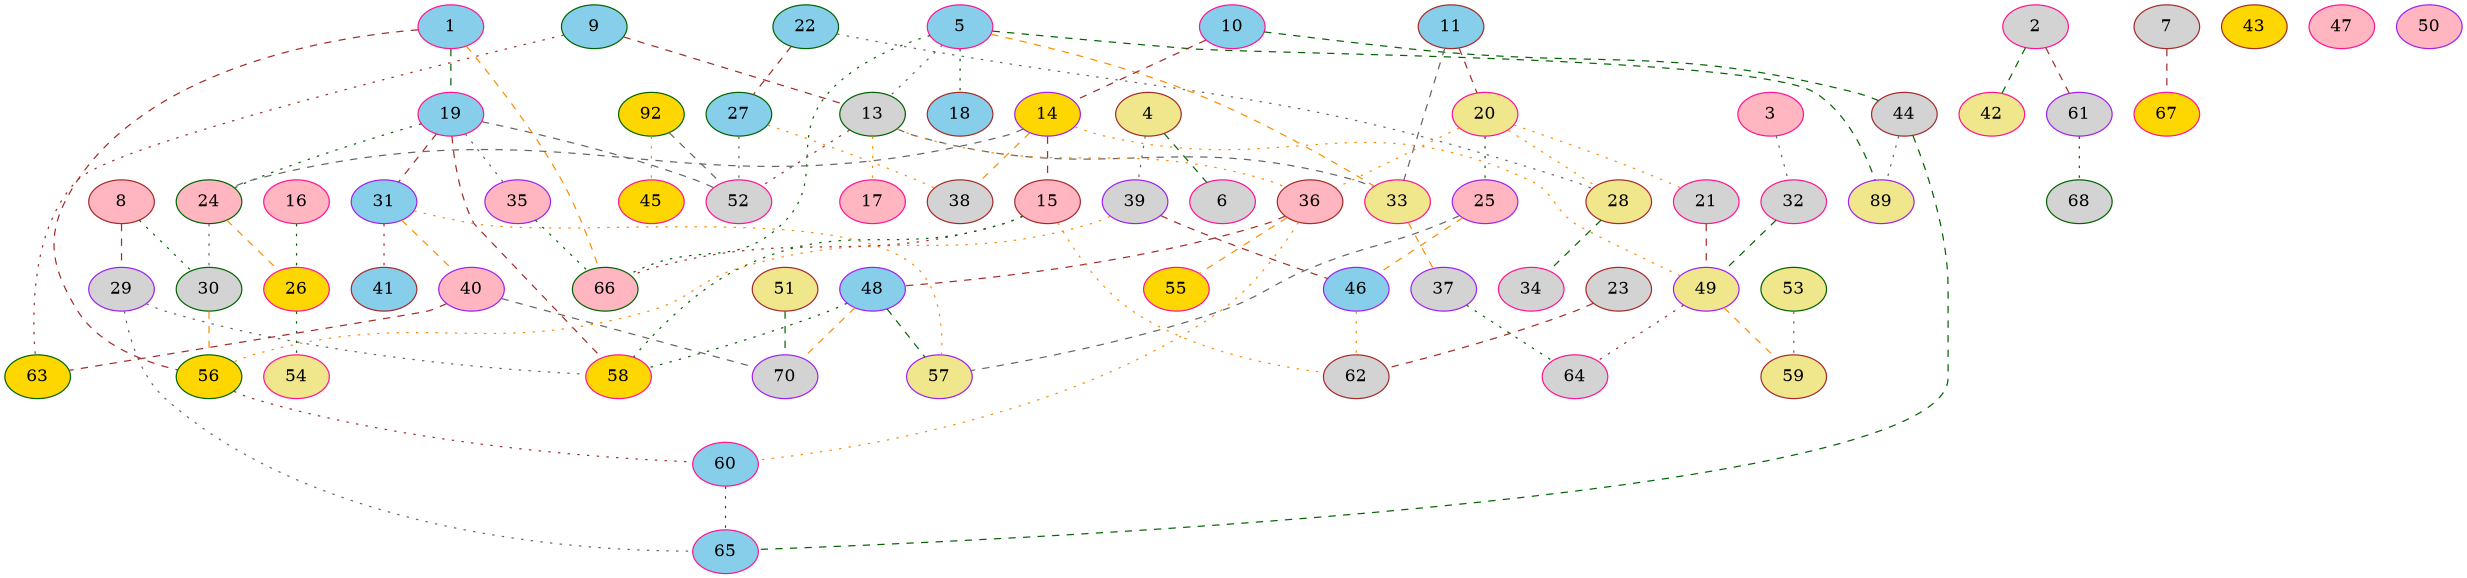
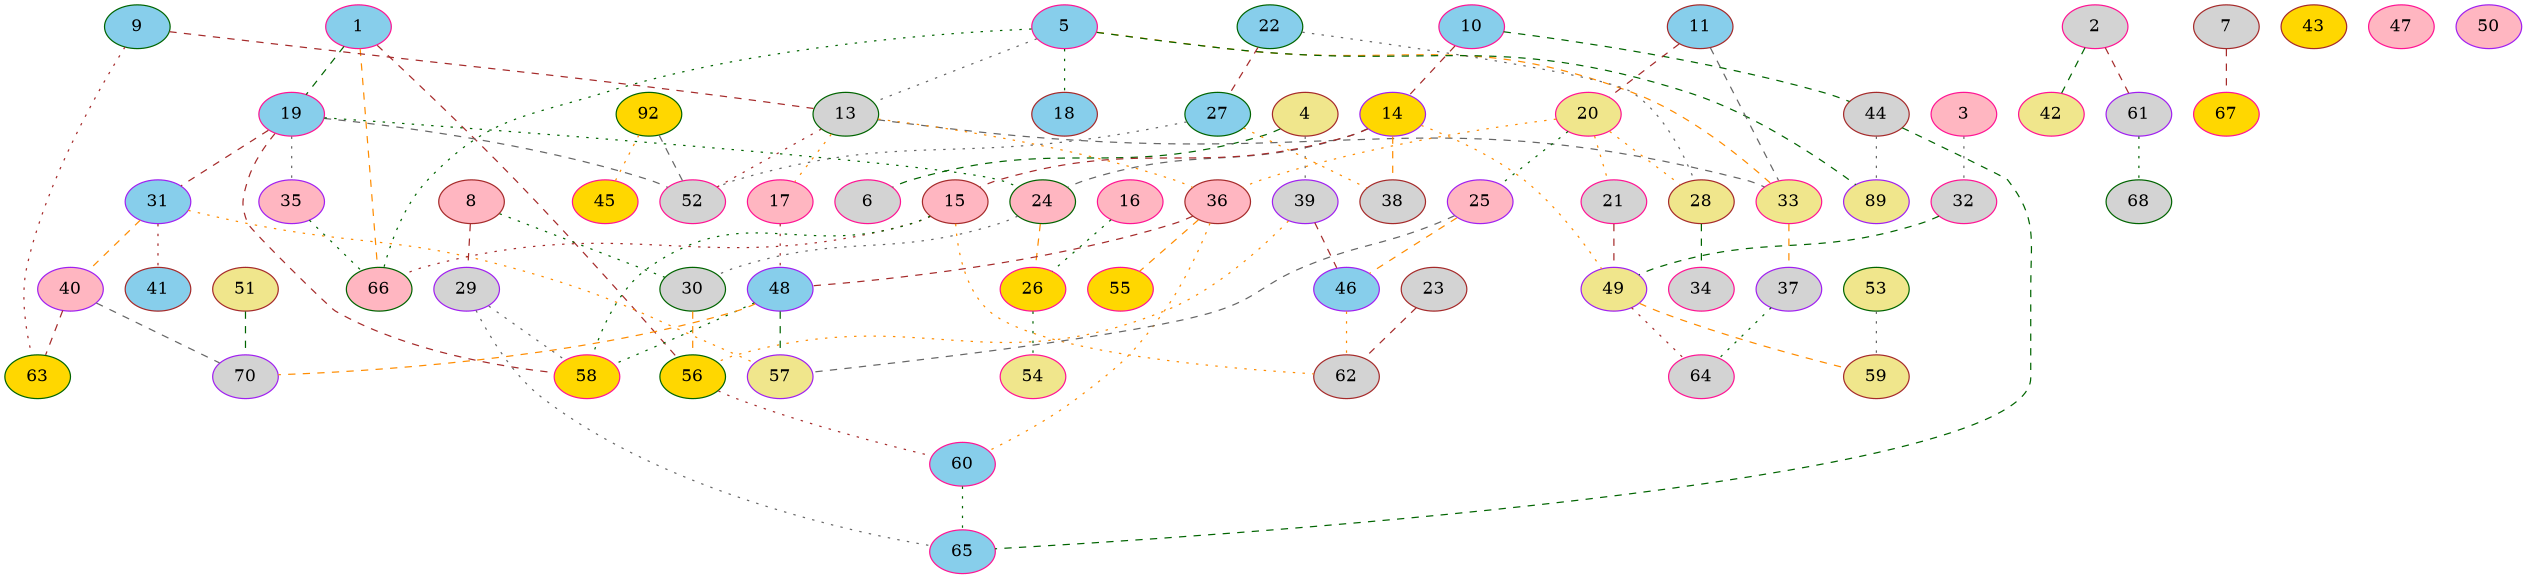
none -> (780, 246)
